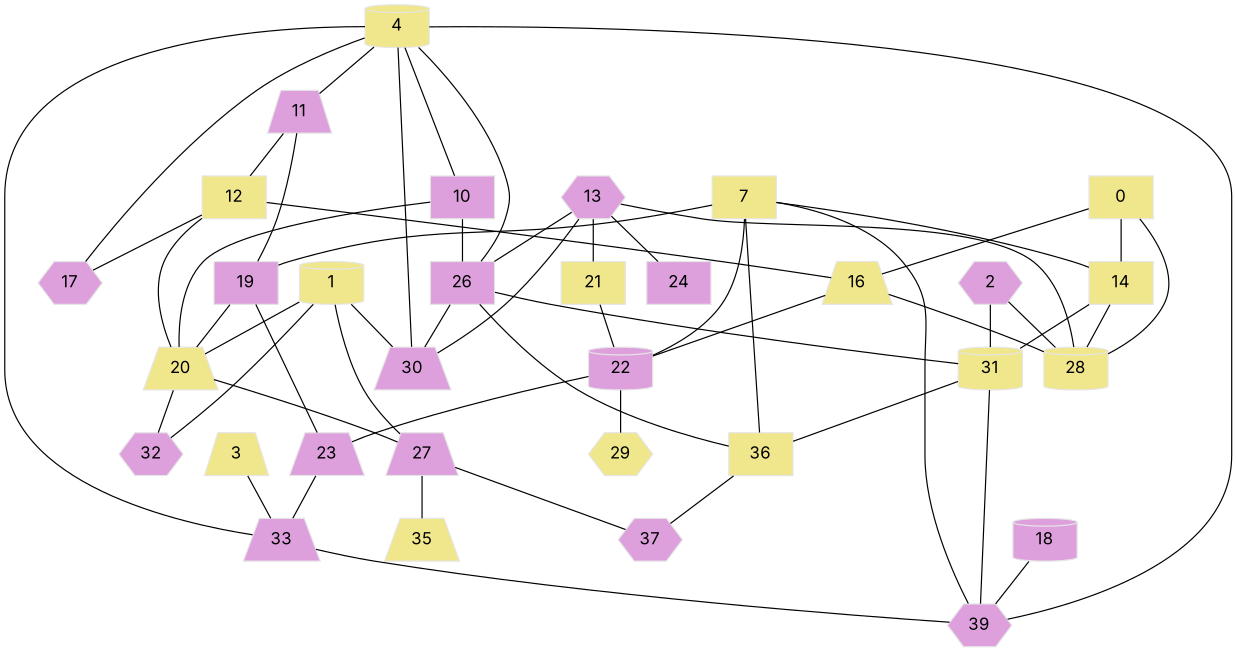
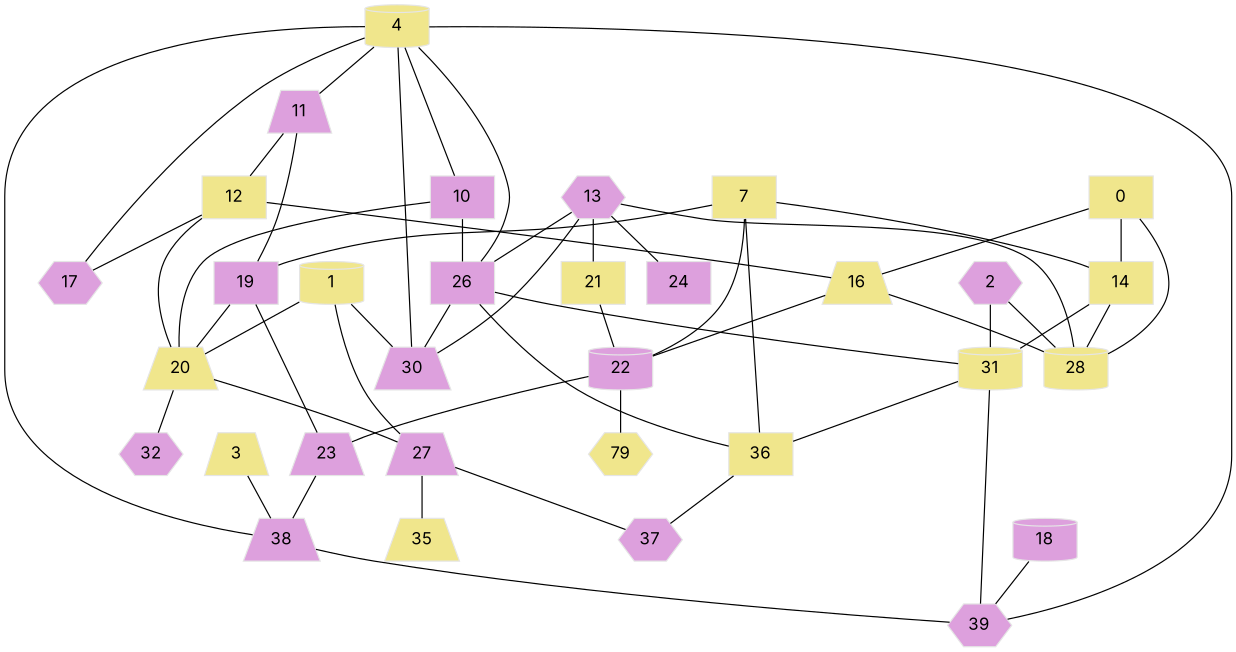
(925, 350) -> none
(245, 374) -> none
(621, 454) -> (621, 454)
(282, 540) -> (282, 540)
